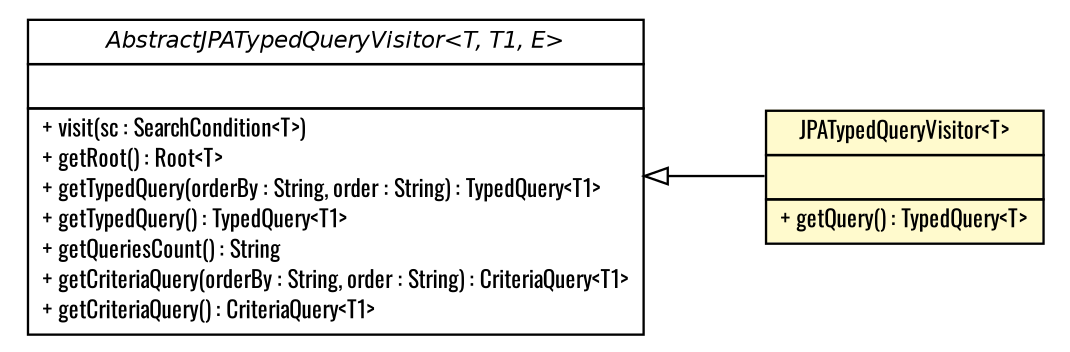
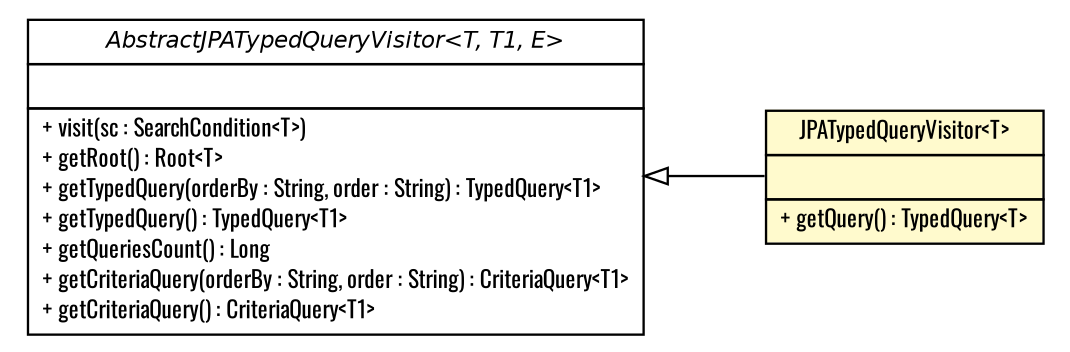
(162, 251) -> (157, 251)
